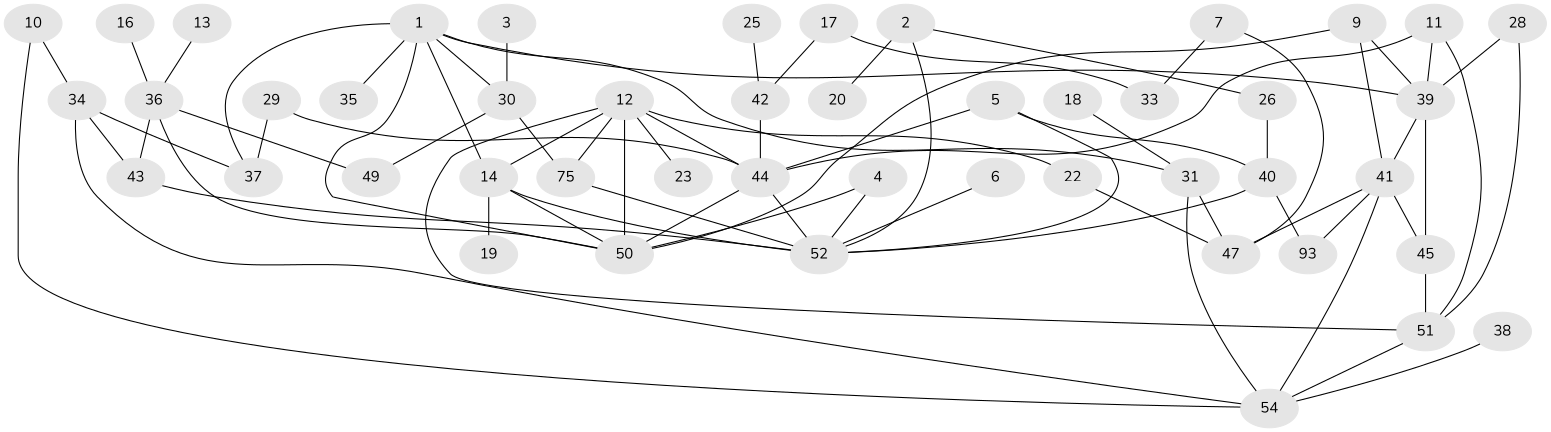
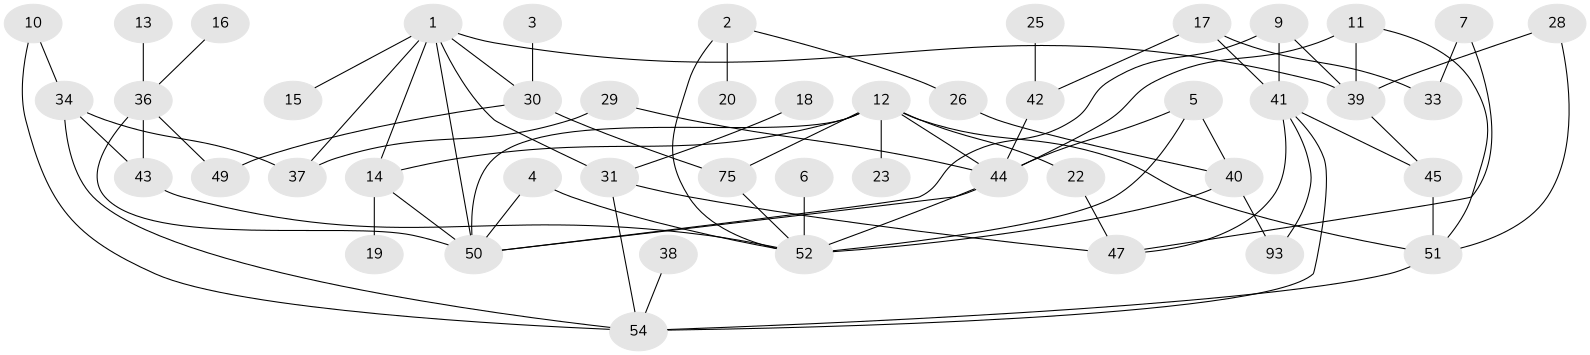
(349, 101) -> (293, 101)
(1405, 139) -> (1240, 62)
(642, 226) -> none
